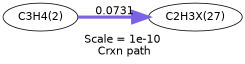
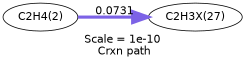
(40, 17) -> (40, 17)
